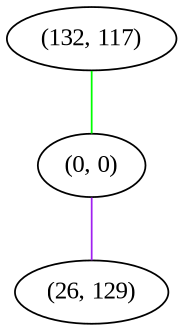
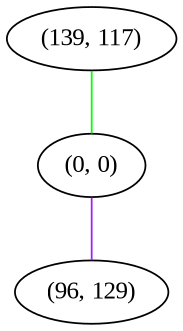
(92, 39) -> (92, 39)
(92, 292) -> (92, 292)
